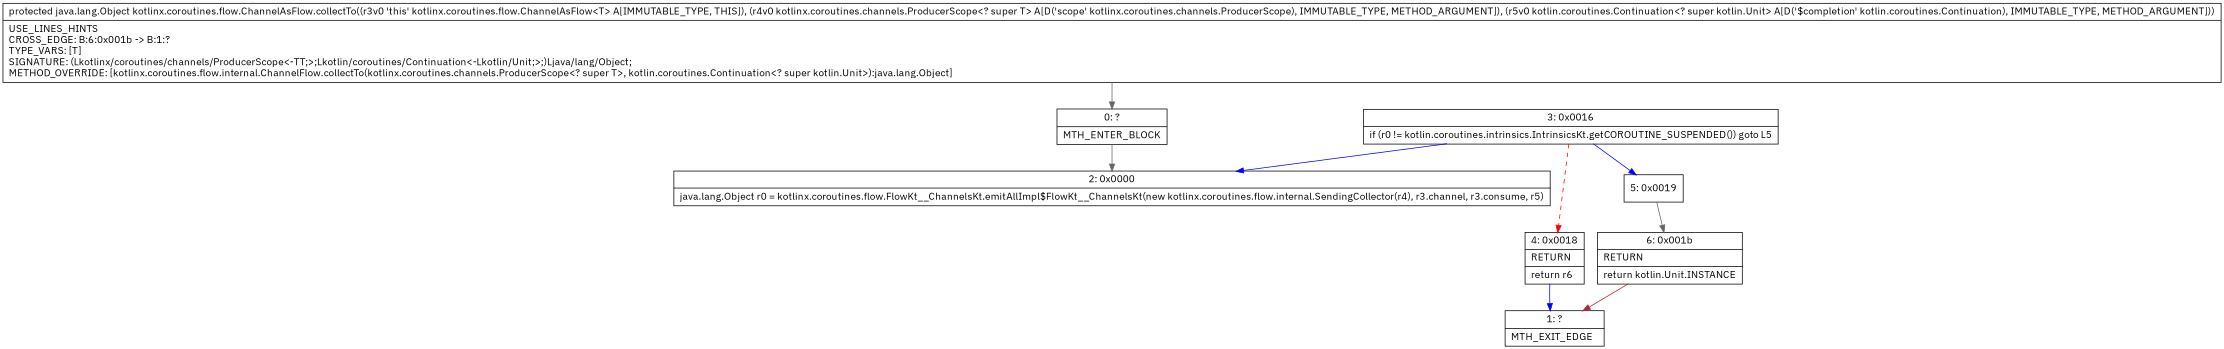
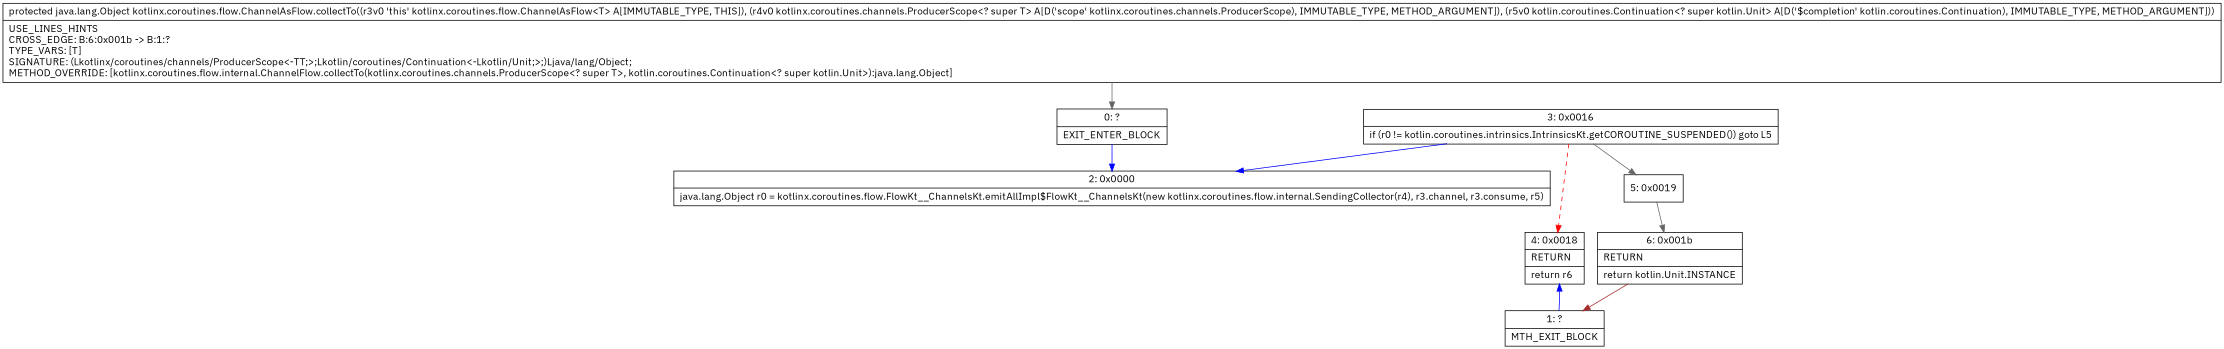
(1112, 135) -> (1112, 135)
(1112, 154) -> (1112, 154)
(1612, 157) -> (1612, 157)
(1550, 294) -> (1559, 301)
(1552, 337) -> (1555, 337)
